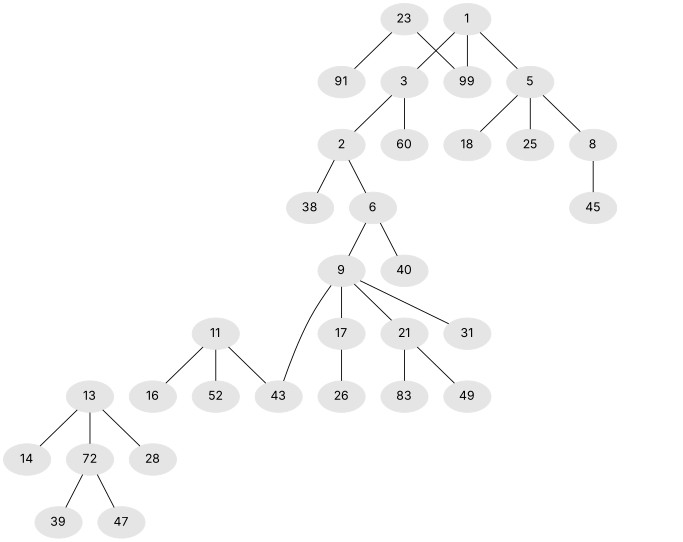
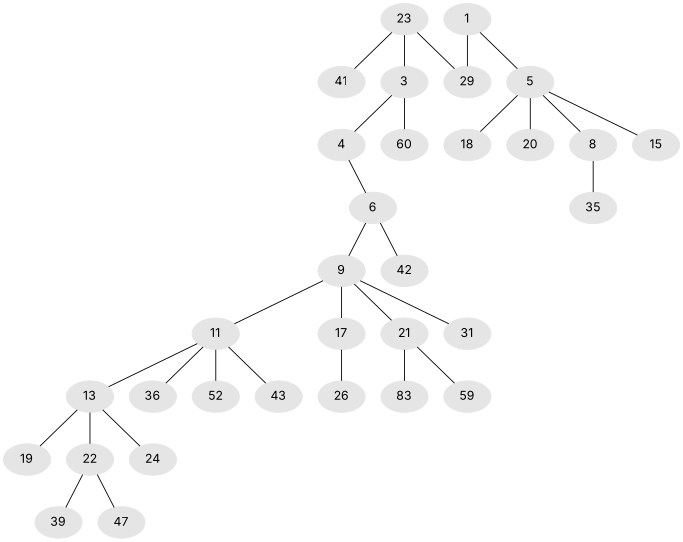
(440, 47) -> (404, 51)
(342, 82) -> (342, 82)
(467, 82) -> (467, 82)
(342, 145) -> (342, 145)
(530, 145) -> (530, 145)
none -> (656, 145)
(310, 208) -> none
(593, 208) -> (593, 208)
(404, 271) -> (404, 271)
(304, 331) -> (279, 302)
none -> (153, 365)
(153, 397) -> (153, 397)
(467, 397) -> (467, 397)
(27, 460) -> (27, 460)
(90, 460) -> (90, 460)
(153, 460) -> (153, 460)
